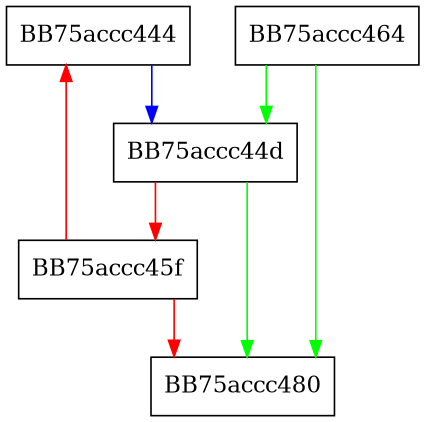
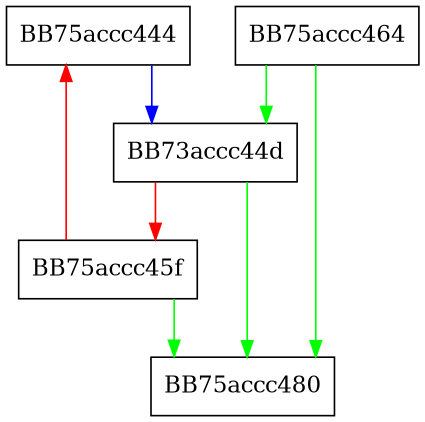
(205, 153) -> (205, 153)
(174, 320) -> (174, 320)
